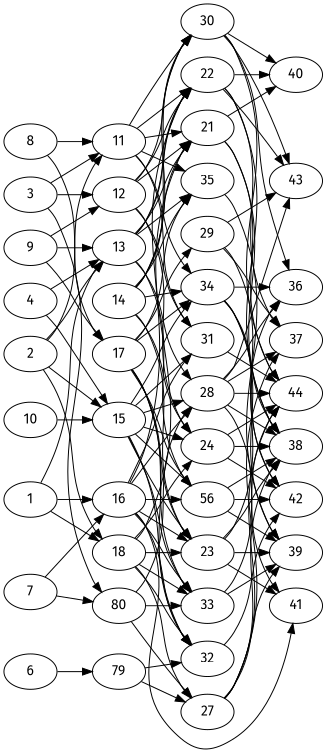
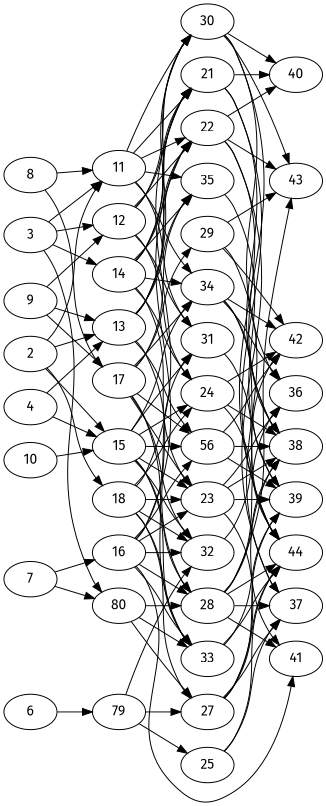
none -> (64, 250)
(30, 500) -> none
none -> (207, 765)
